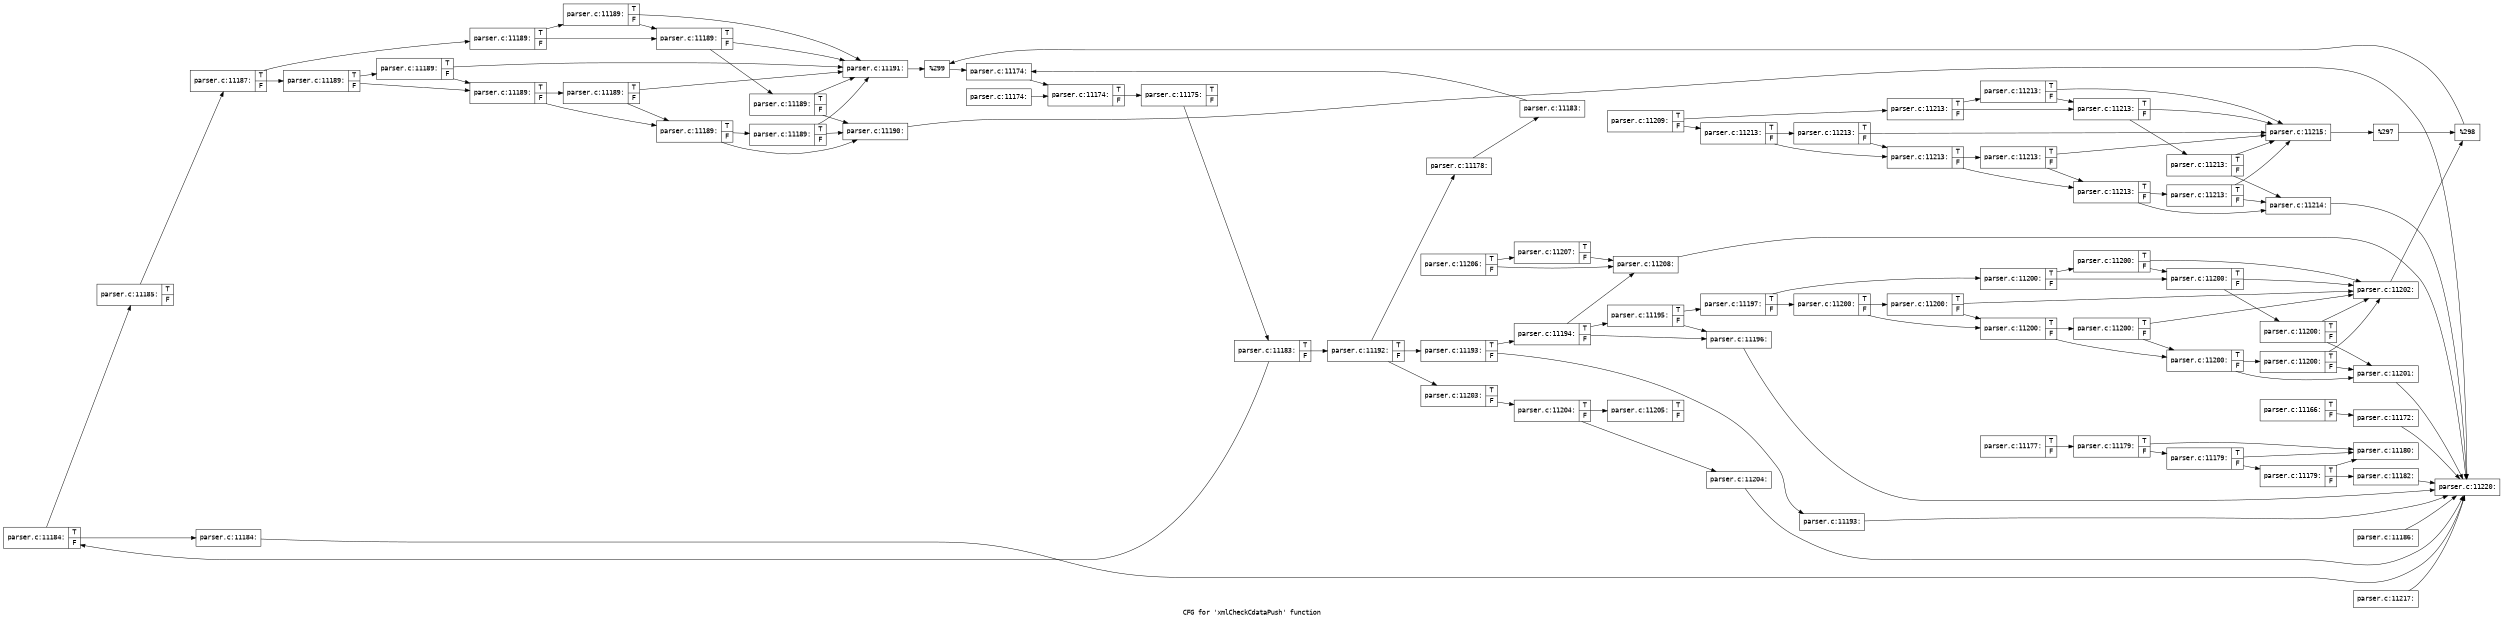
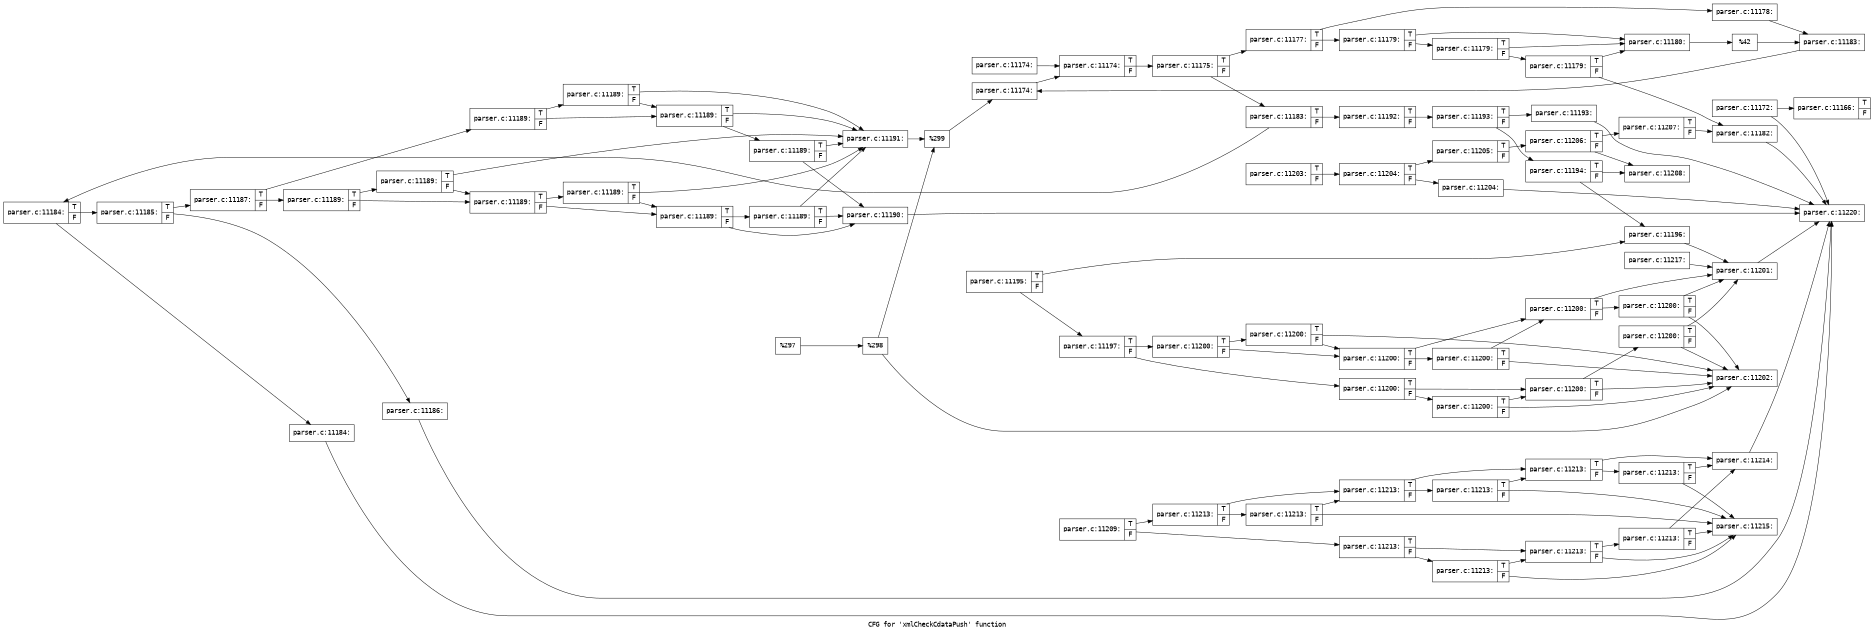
none -> (1745, 42)
none -> (1235, 54)
(2350, 132) -> none
none -> (1514, 147)
(2426, 213) -> (1295, 431)
(2156, 237) -> none
(1600, 259) -> (1701, 131)
(1412, 260) -> (1513, 7)
none -> (313, 275)
(1597, 325) -> none
(1410, 372) -> none
(2343, 414) -> (1783, 108)
(2054, 500) -> (1705, 251)
(2443, 550) -> (1699, 266)
